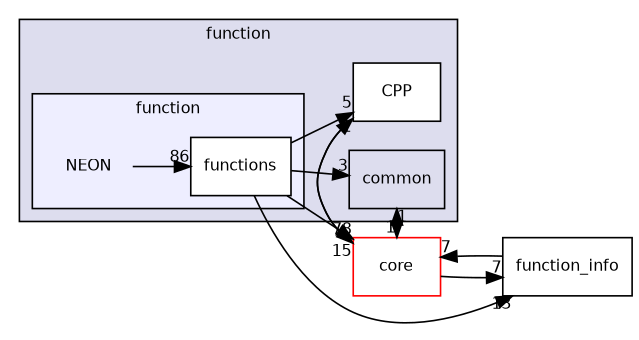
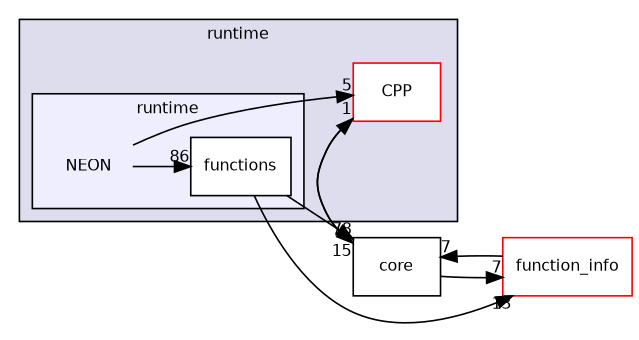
(238, 35) -> (238, 35)
(397, 92) -> (397, 92)
(315, 131) -> (233, 113)
(397, 179) -> none
(397, 267) -> (397, 267)
(567, 267) -> (567, 267)
